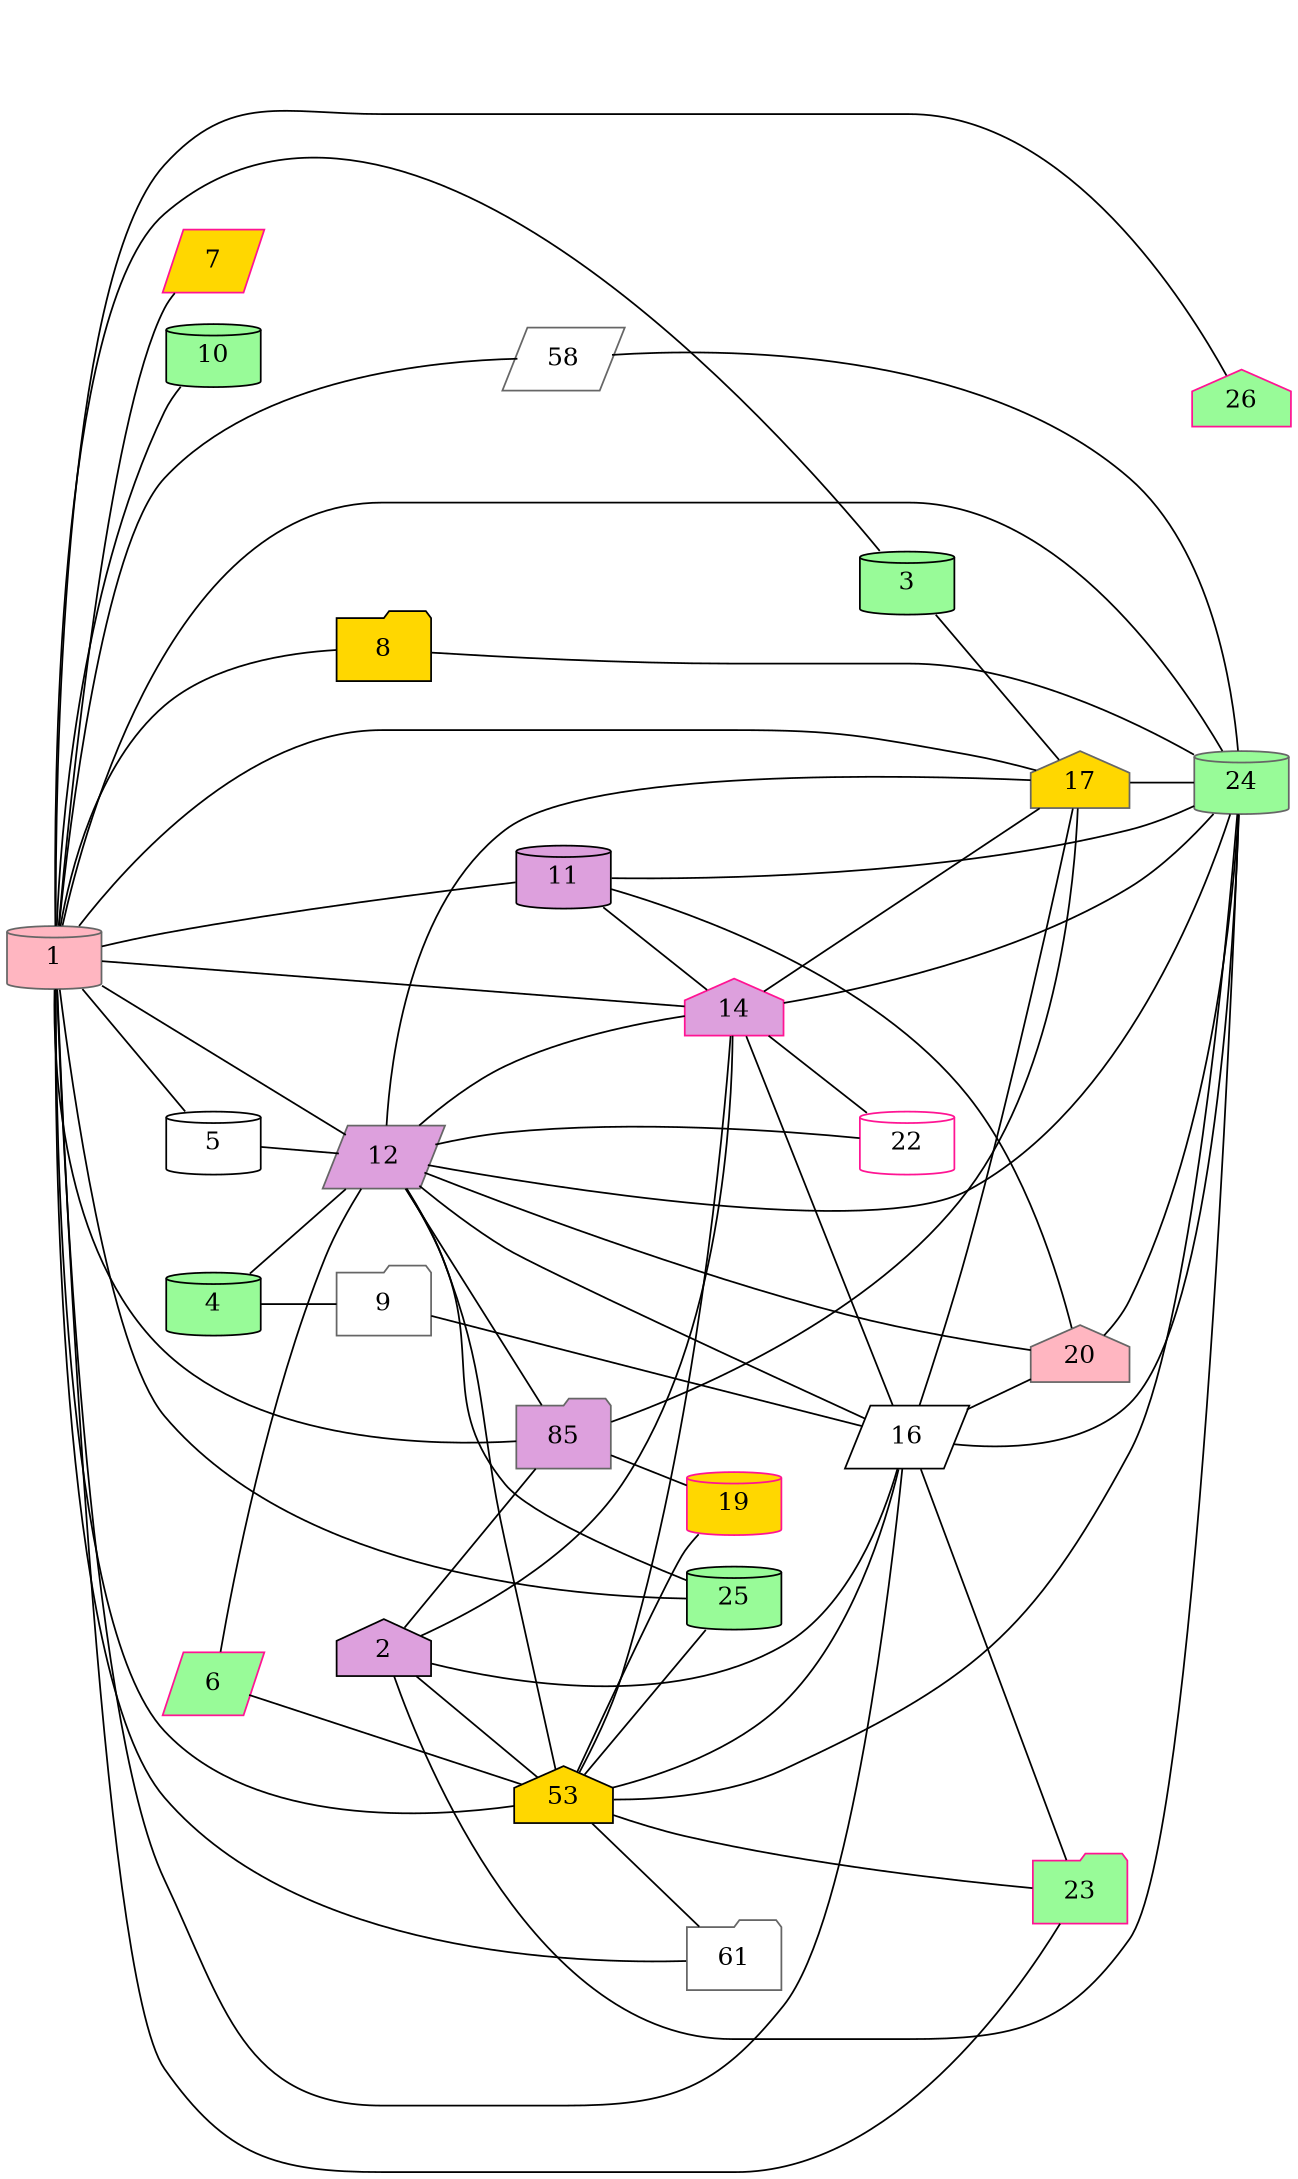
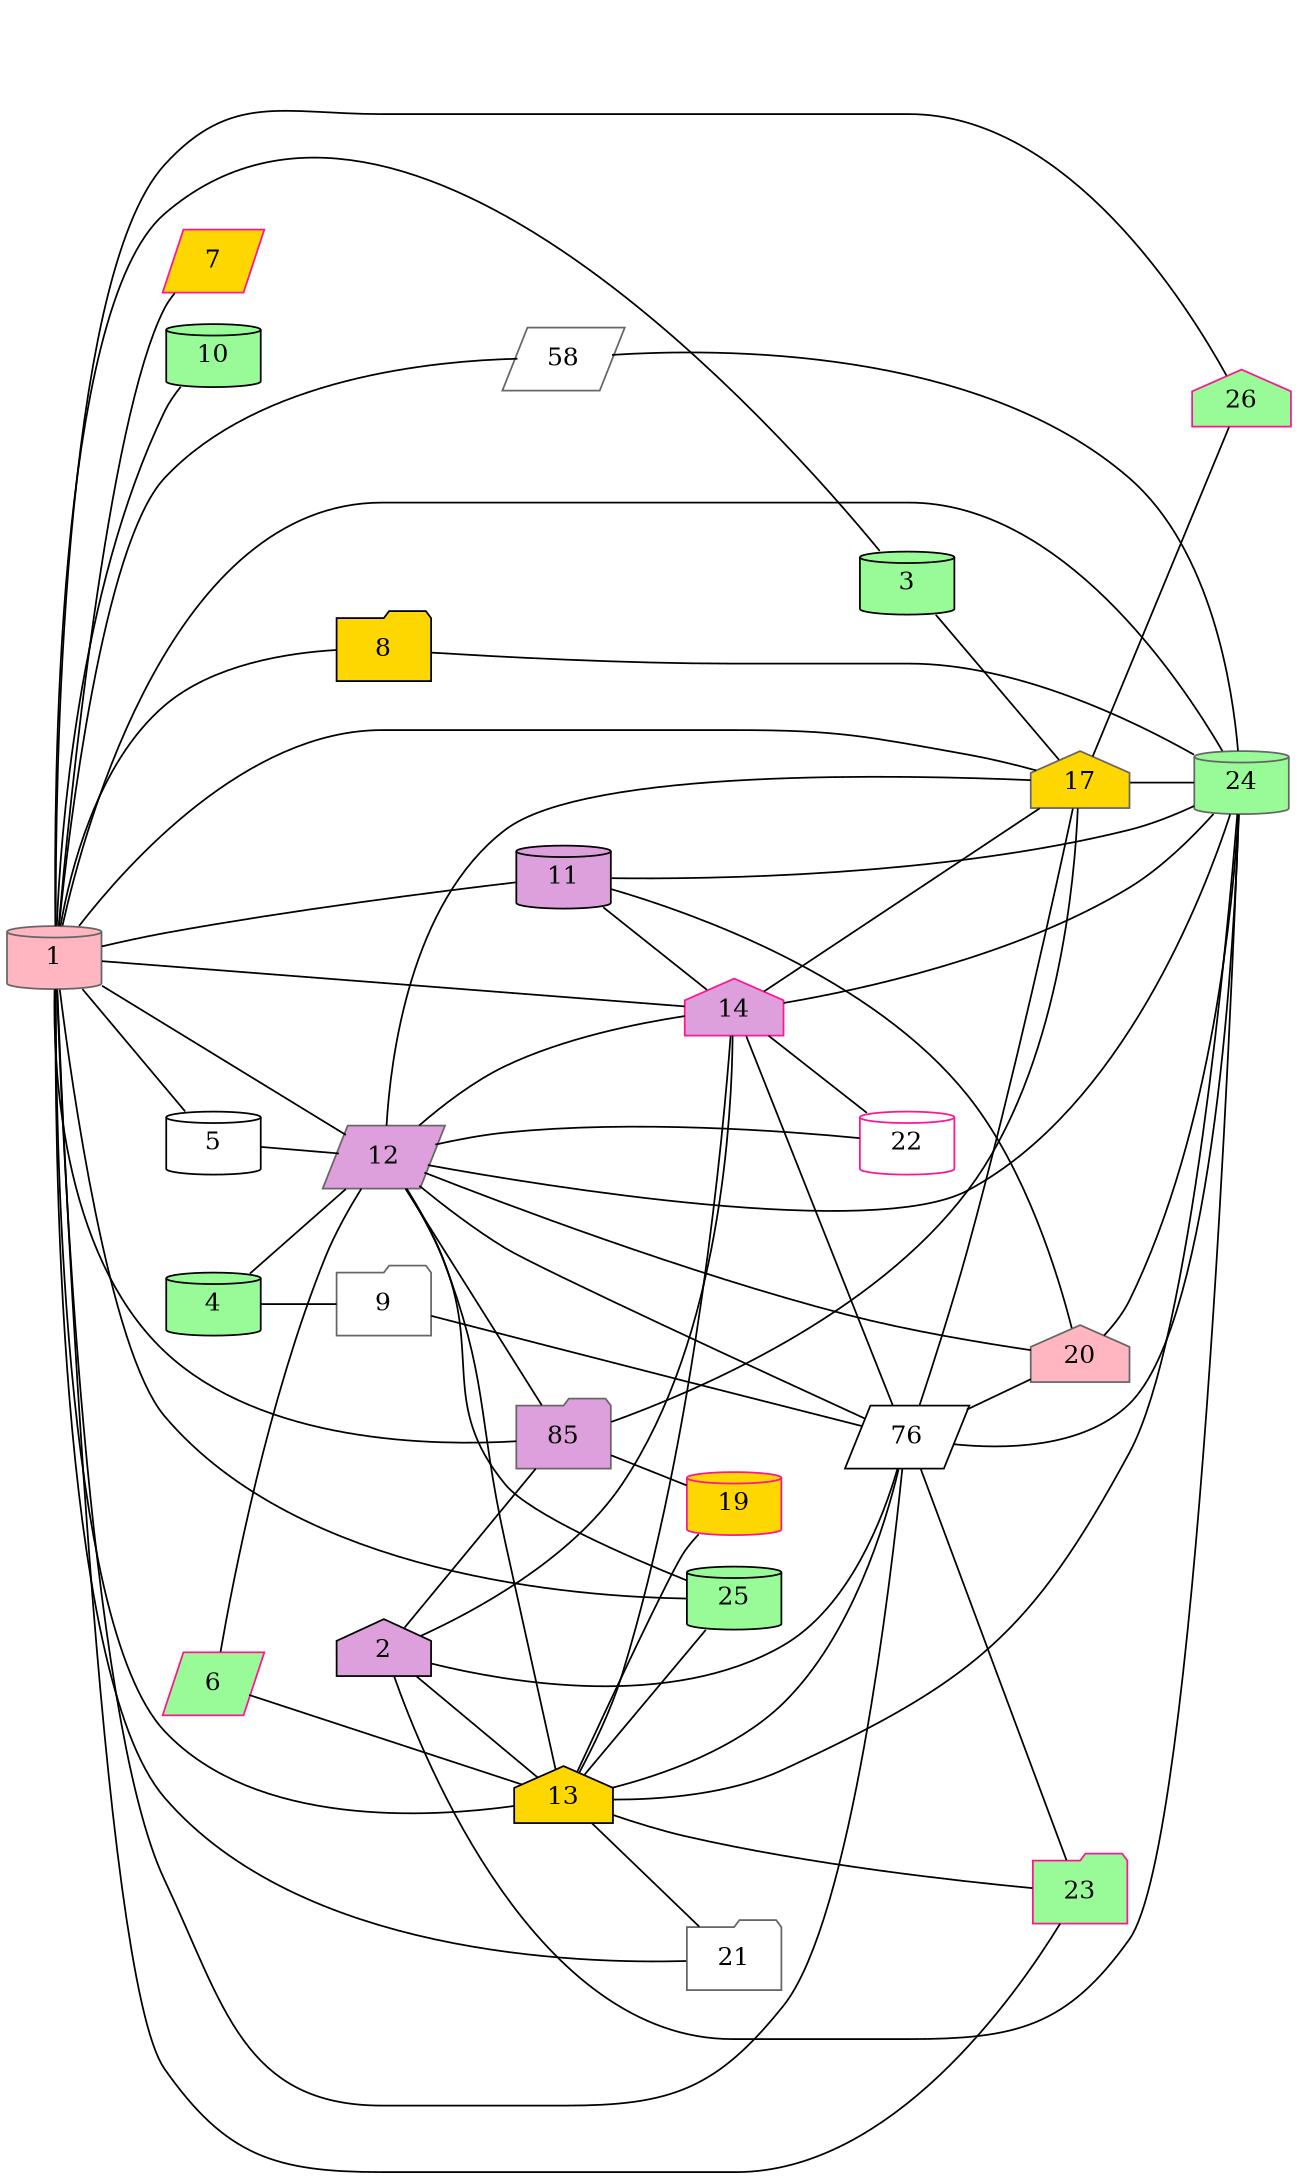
none -> (1161, 592)
(907, 1437) -> (907, 1437)
(564, 1798) -> (564, 1798)
(734, 1959) -> (734, 1959)
